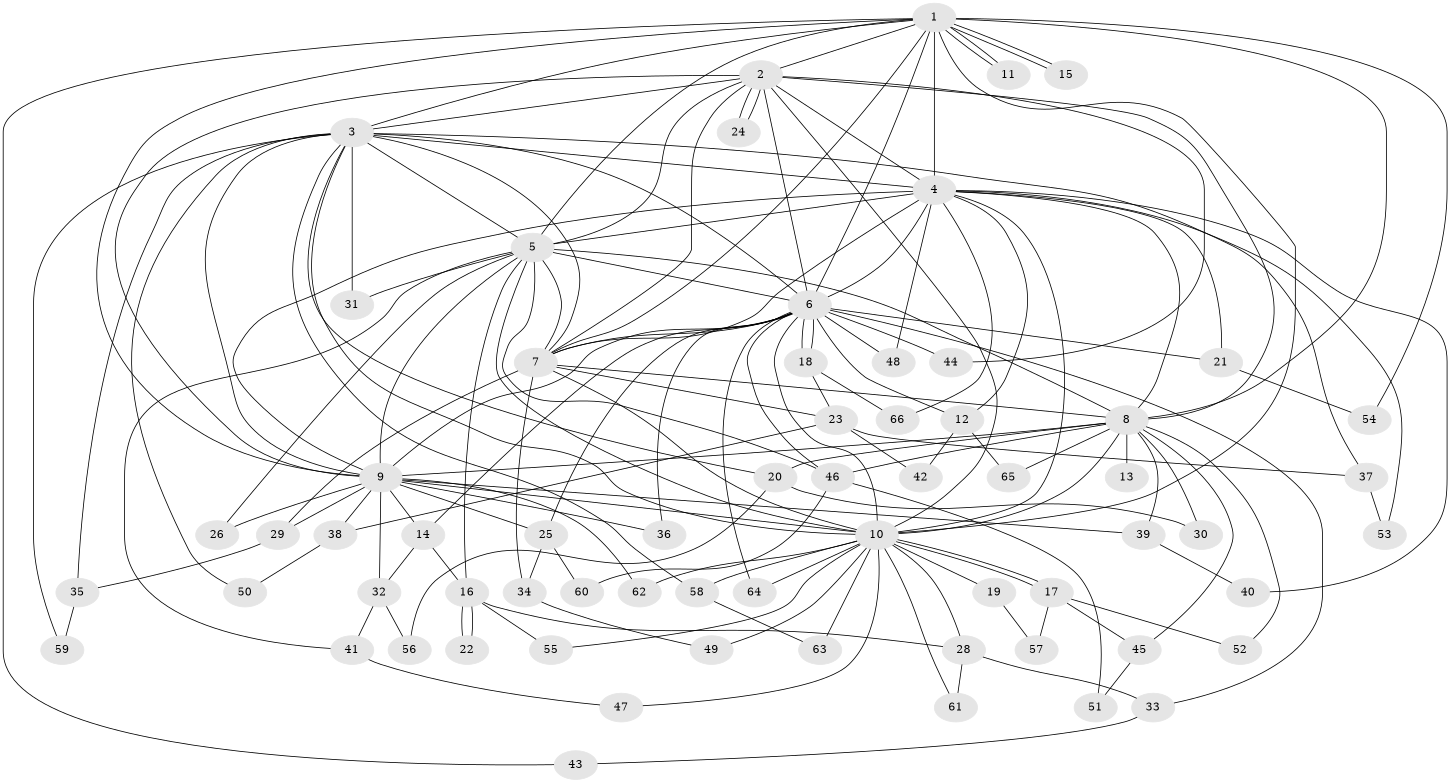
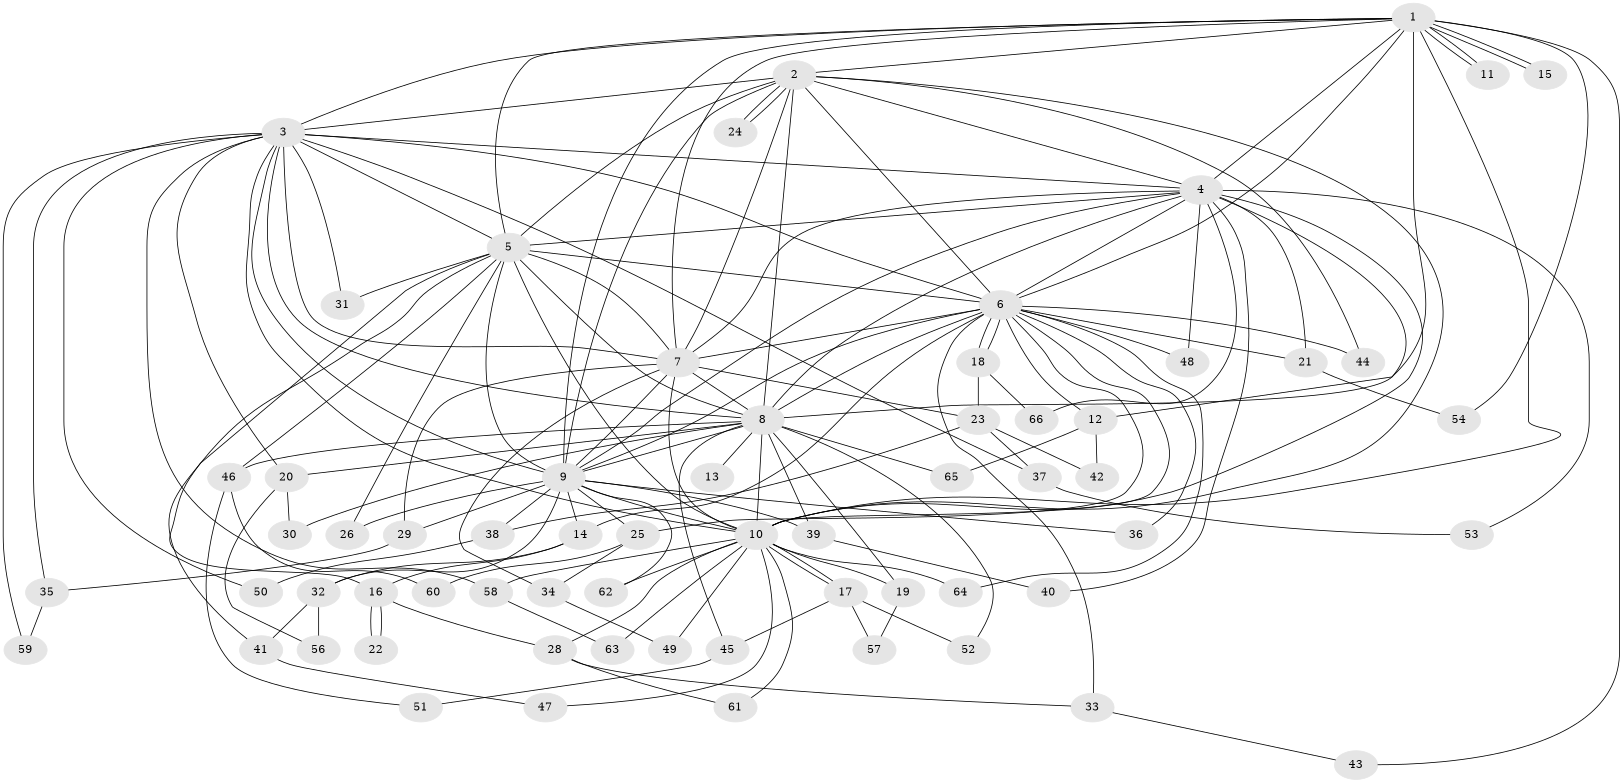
none -> (425, 373)
(755, 392) -> (878, 356)
none -> (622, 421)
none -> (828, 498)
(551, 650) -> none
